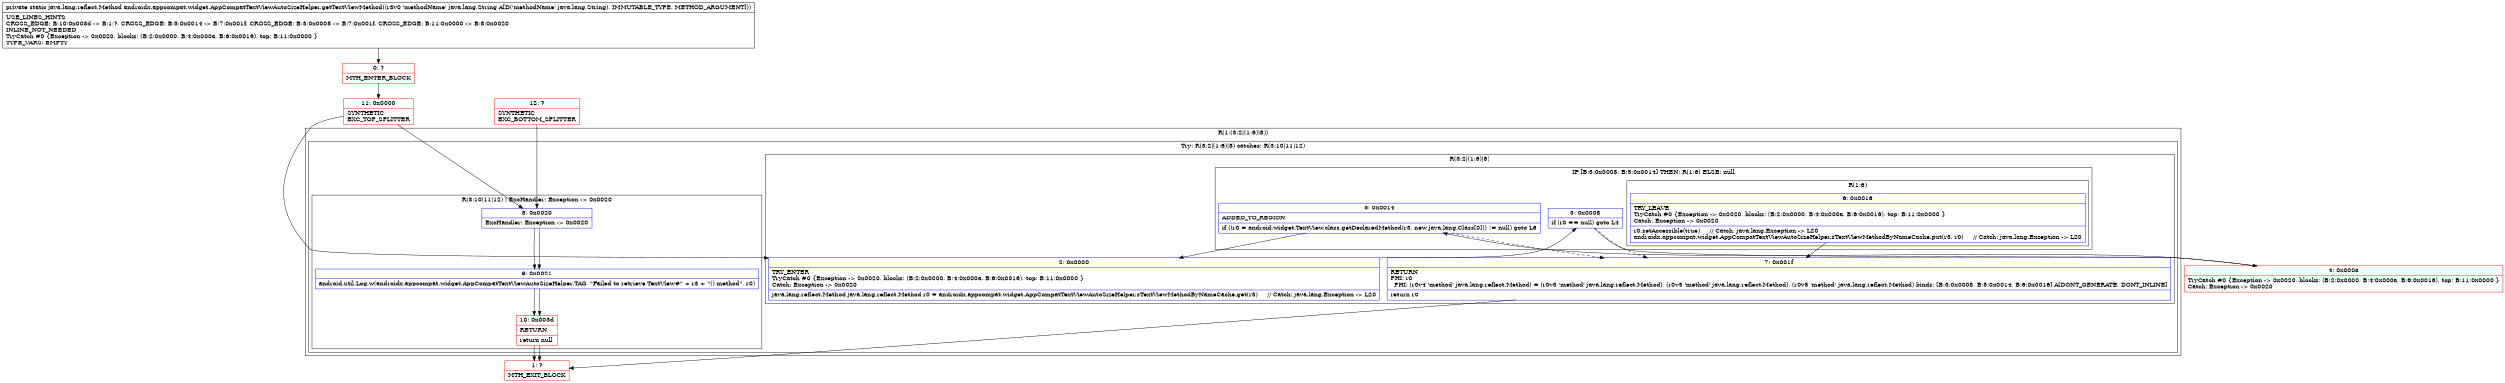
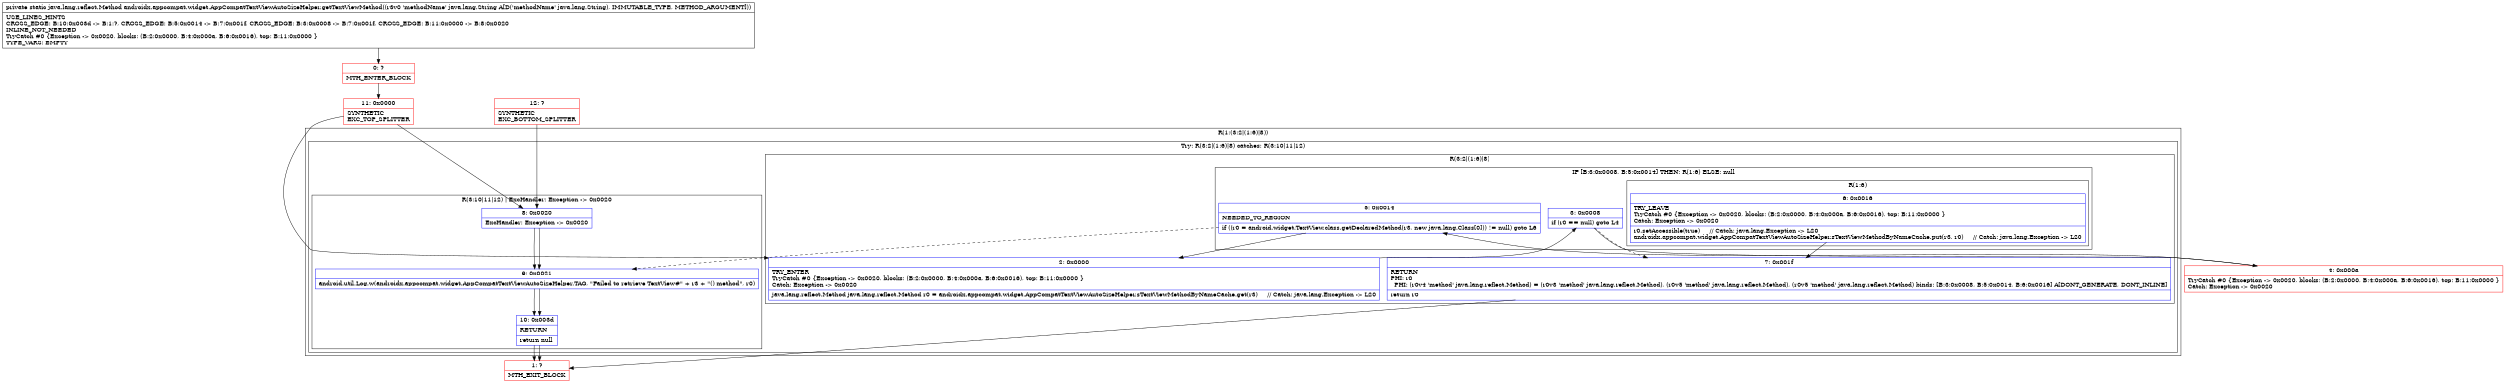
(1254, 218) -> (1256, 218)
(1526, 246) -> (927, 246)
(537, 330) -> (537, 330)
